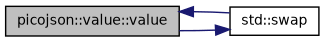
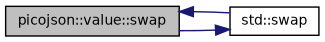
(92, 21) -> (92, 21)
